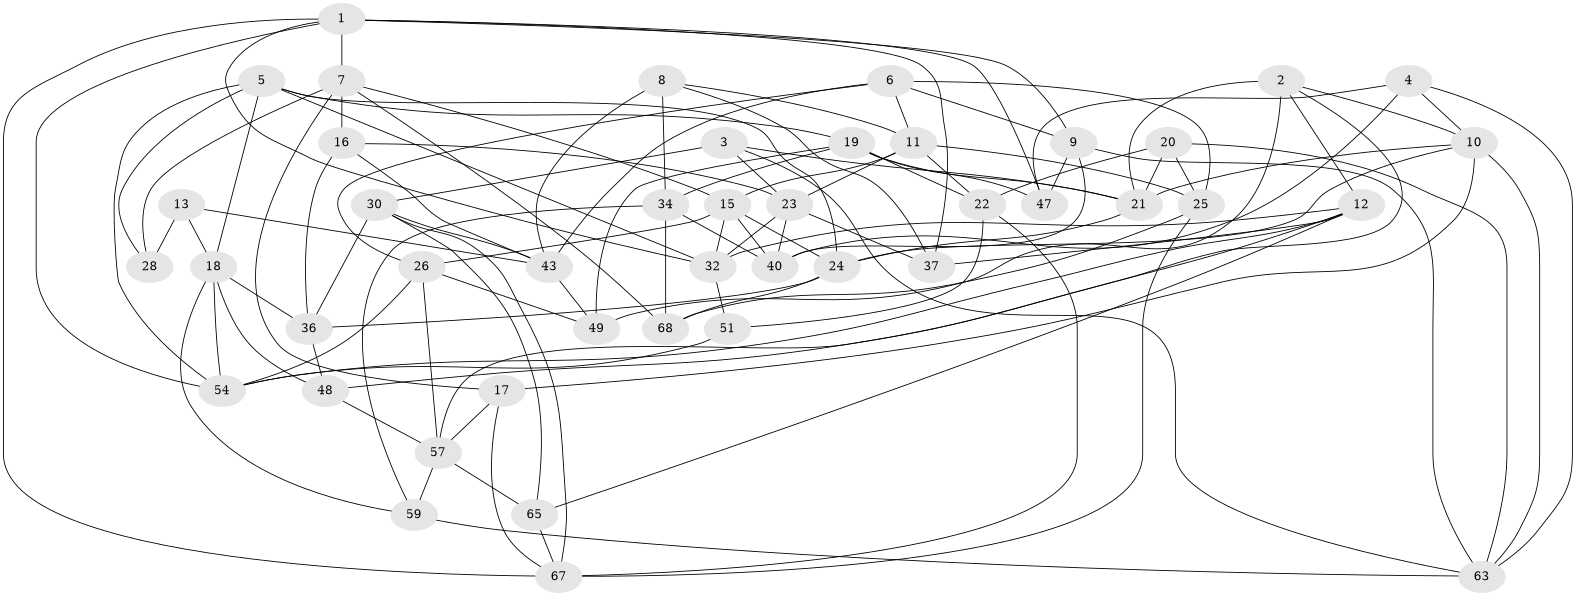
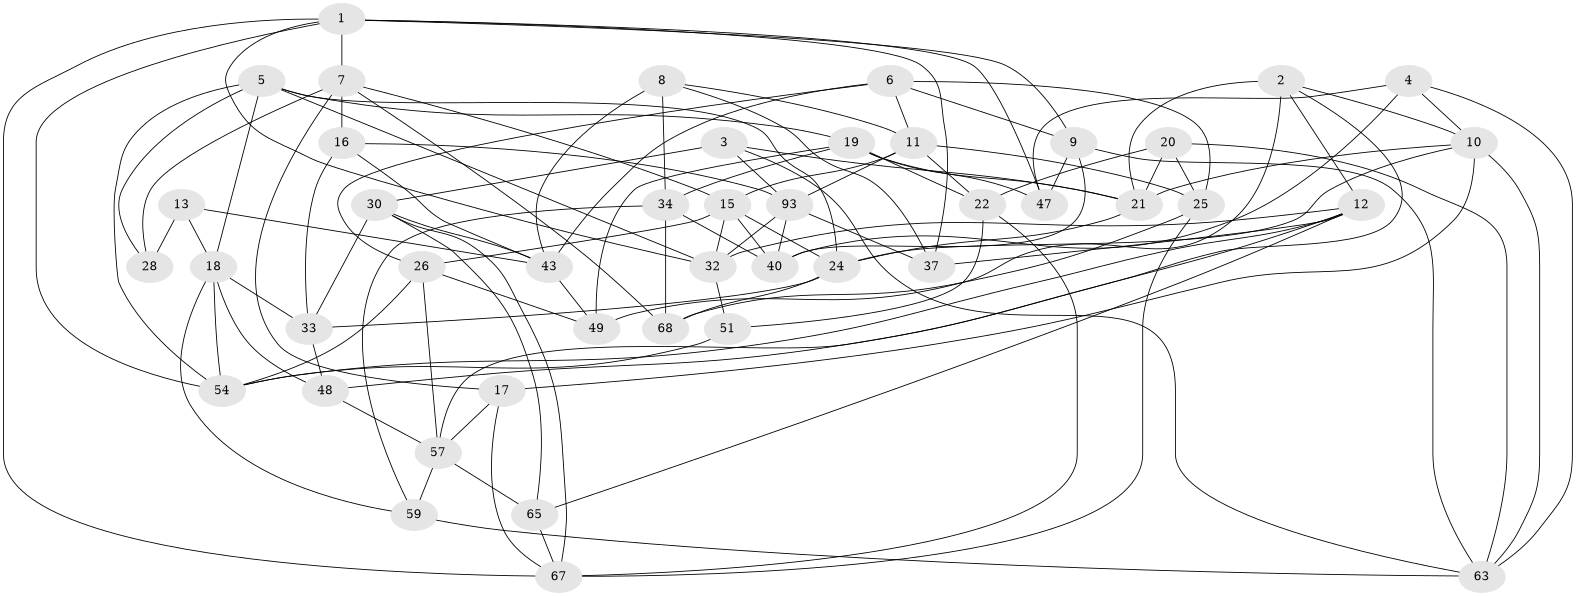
(790, 205) -> (790, 205)
(309, 329) -> (309, 329)
